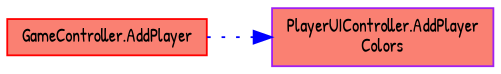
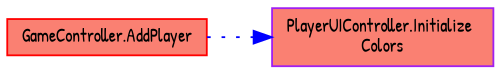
(383, 37) -> (383, 37)
